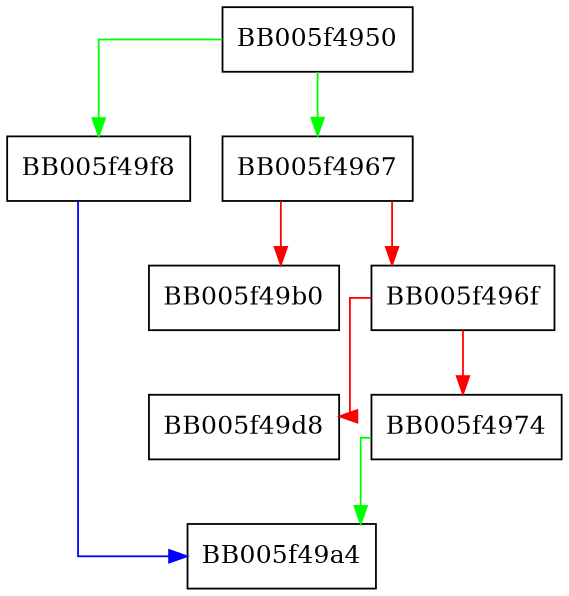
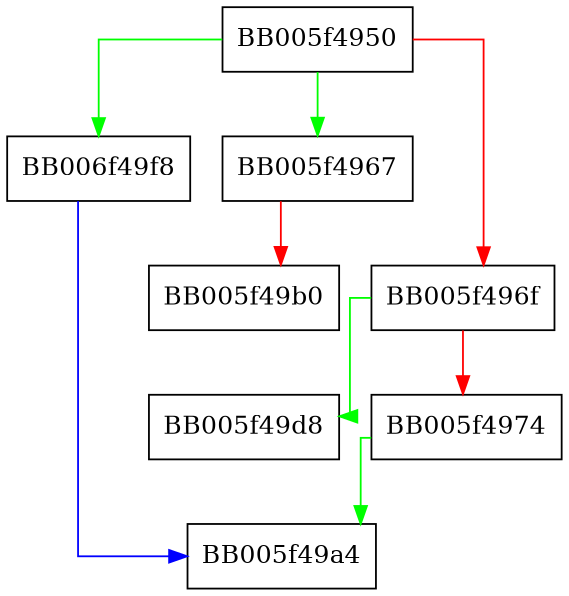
(99, 169) -> (99, 169)
(392, 224) -> (484, 108)
(350, 347) -> (350, 347)
